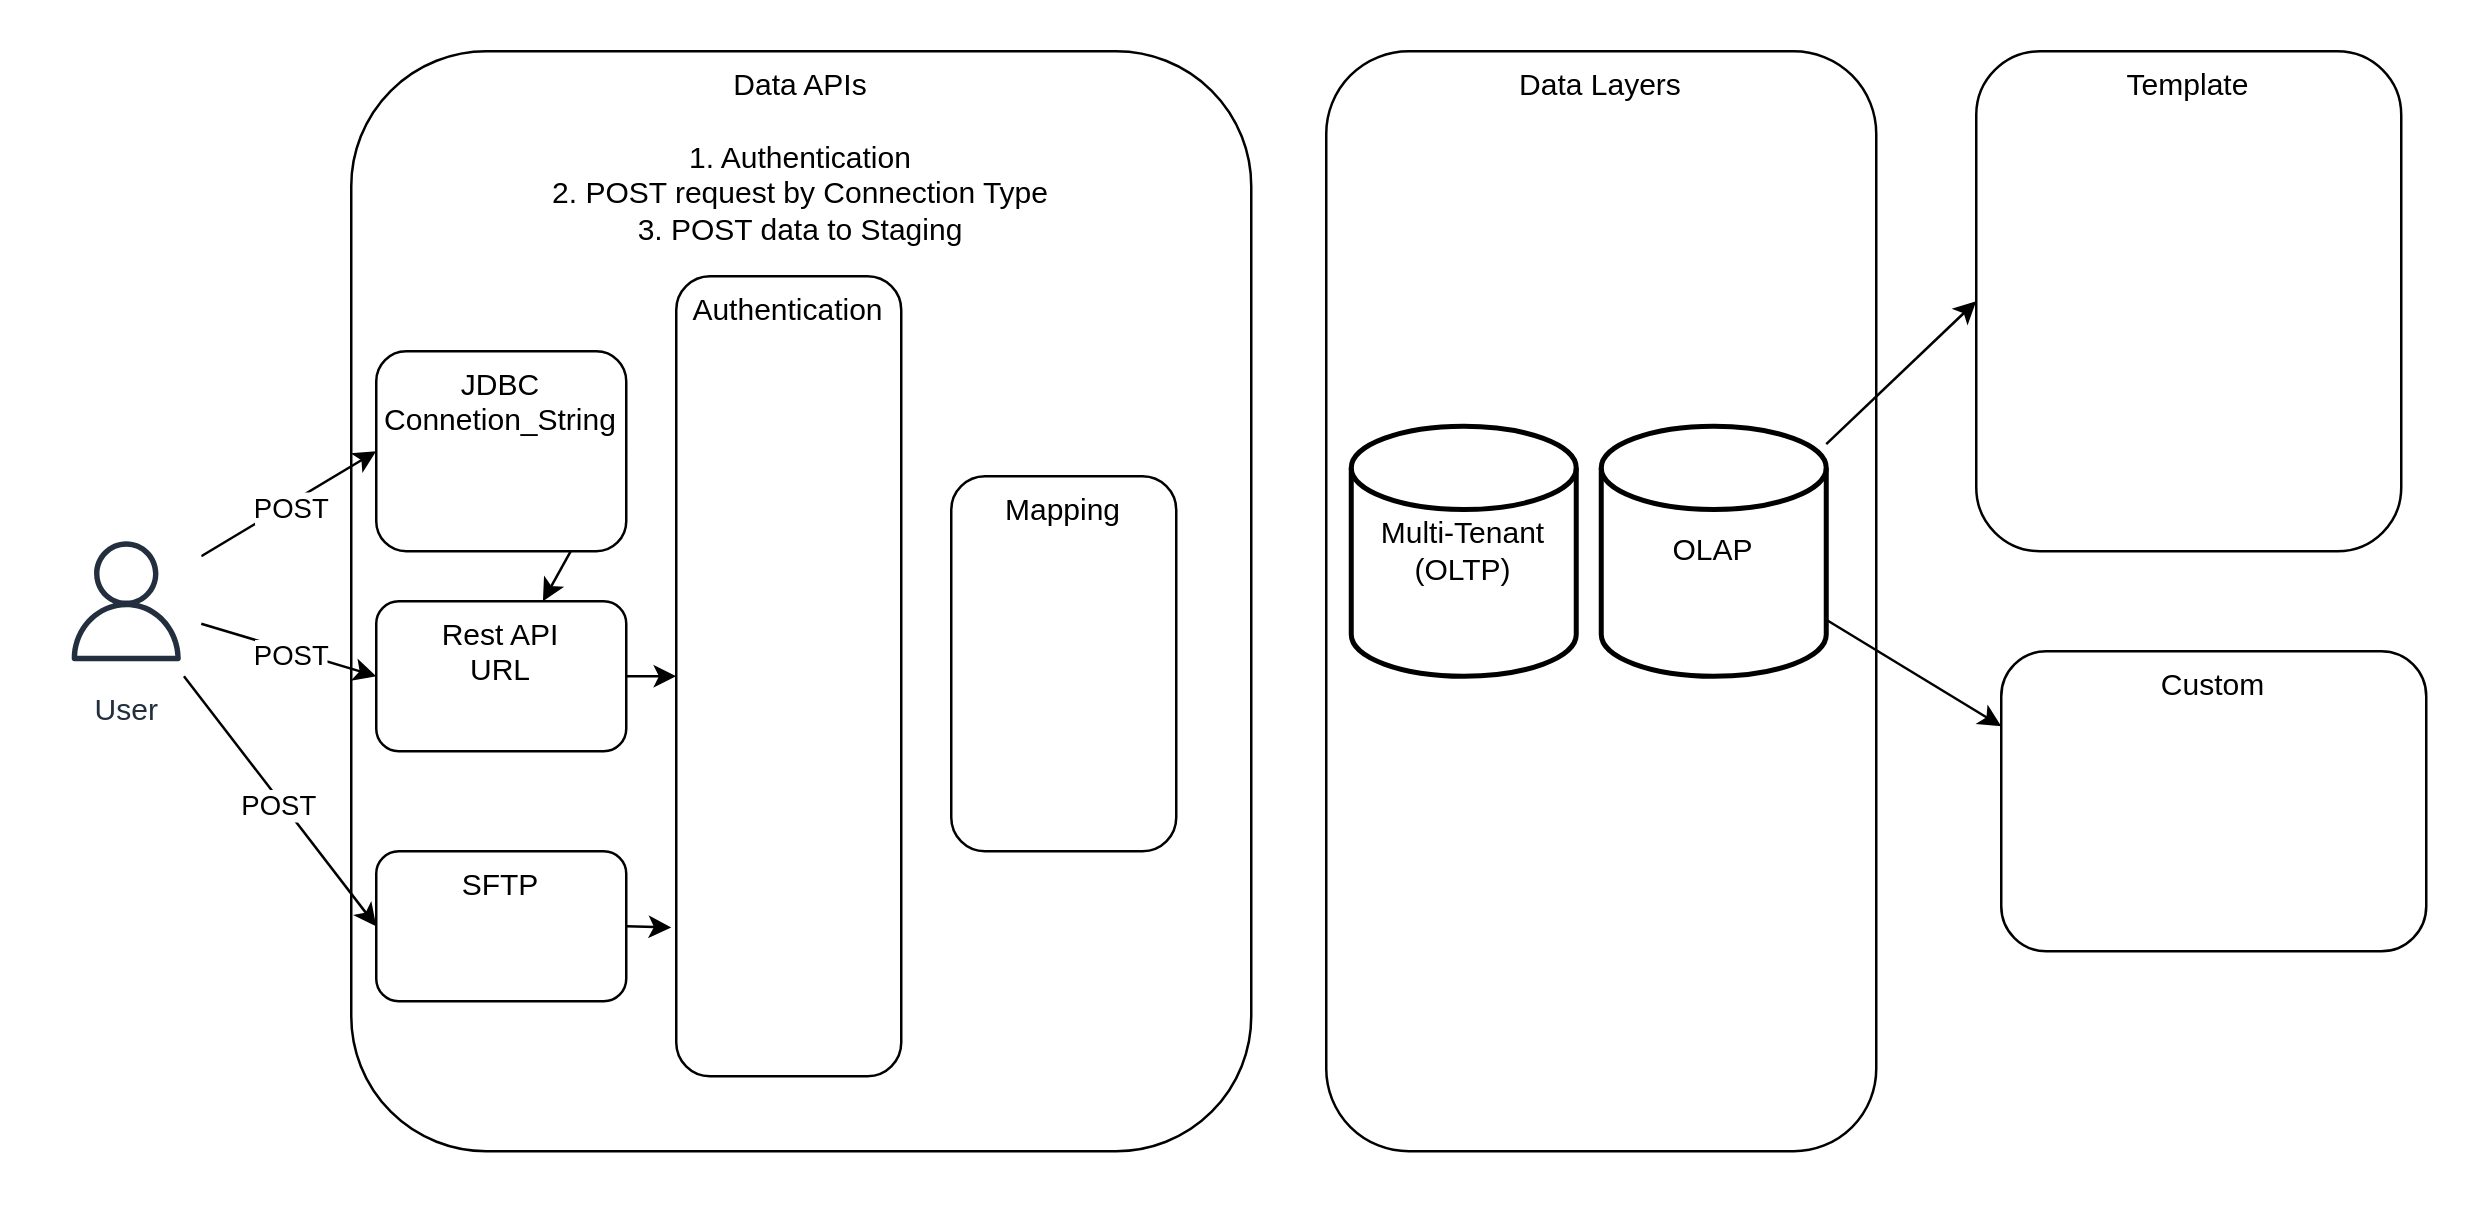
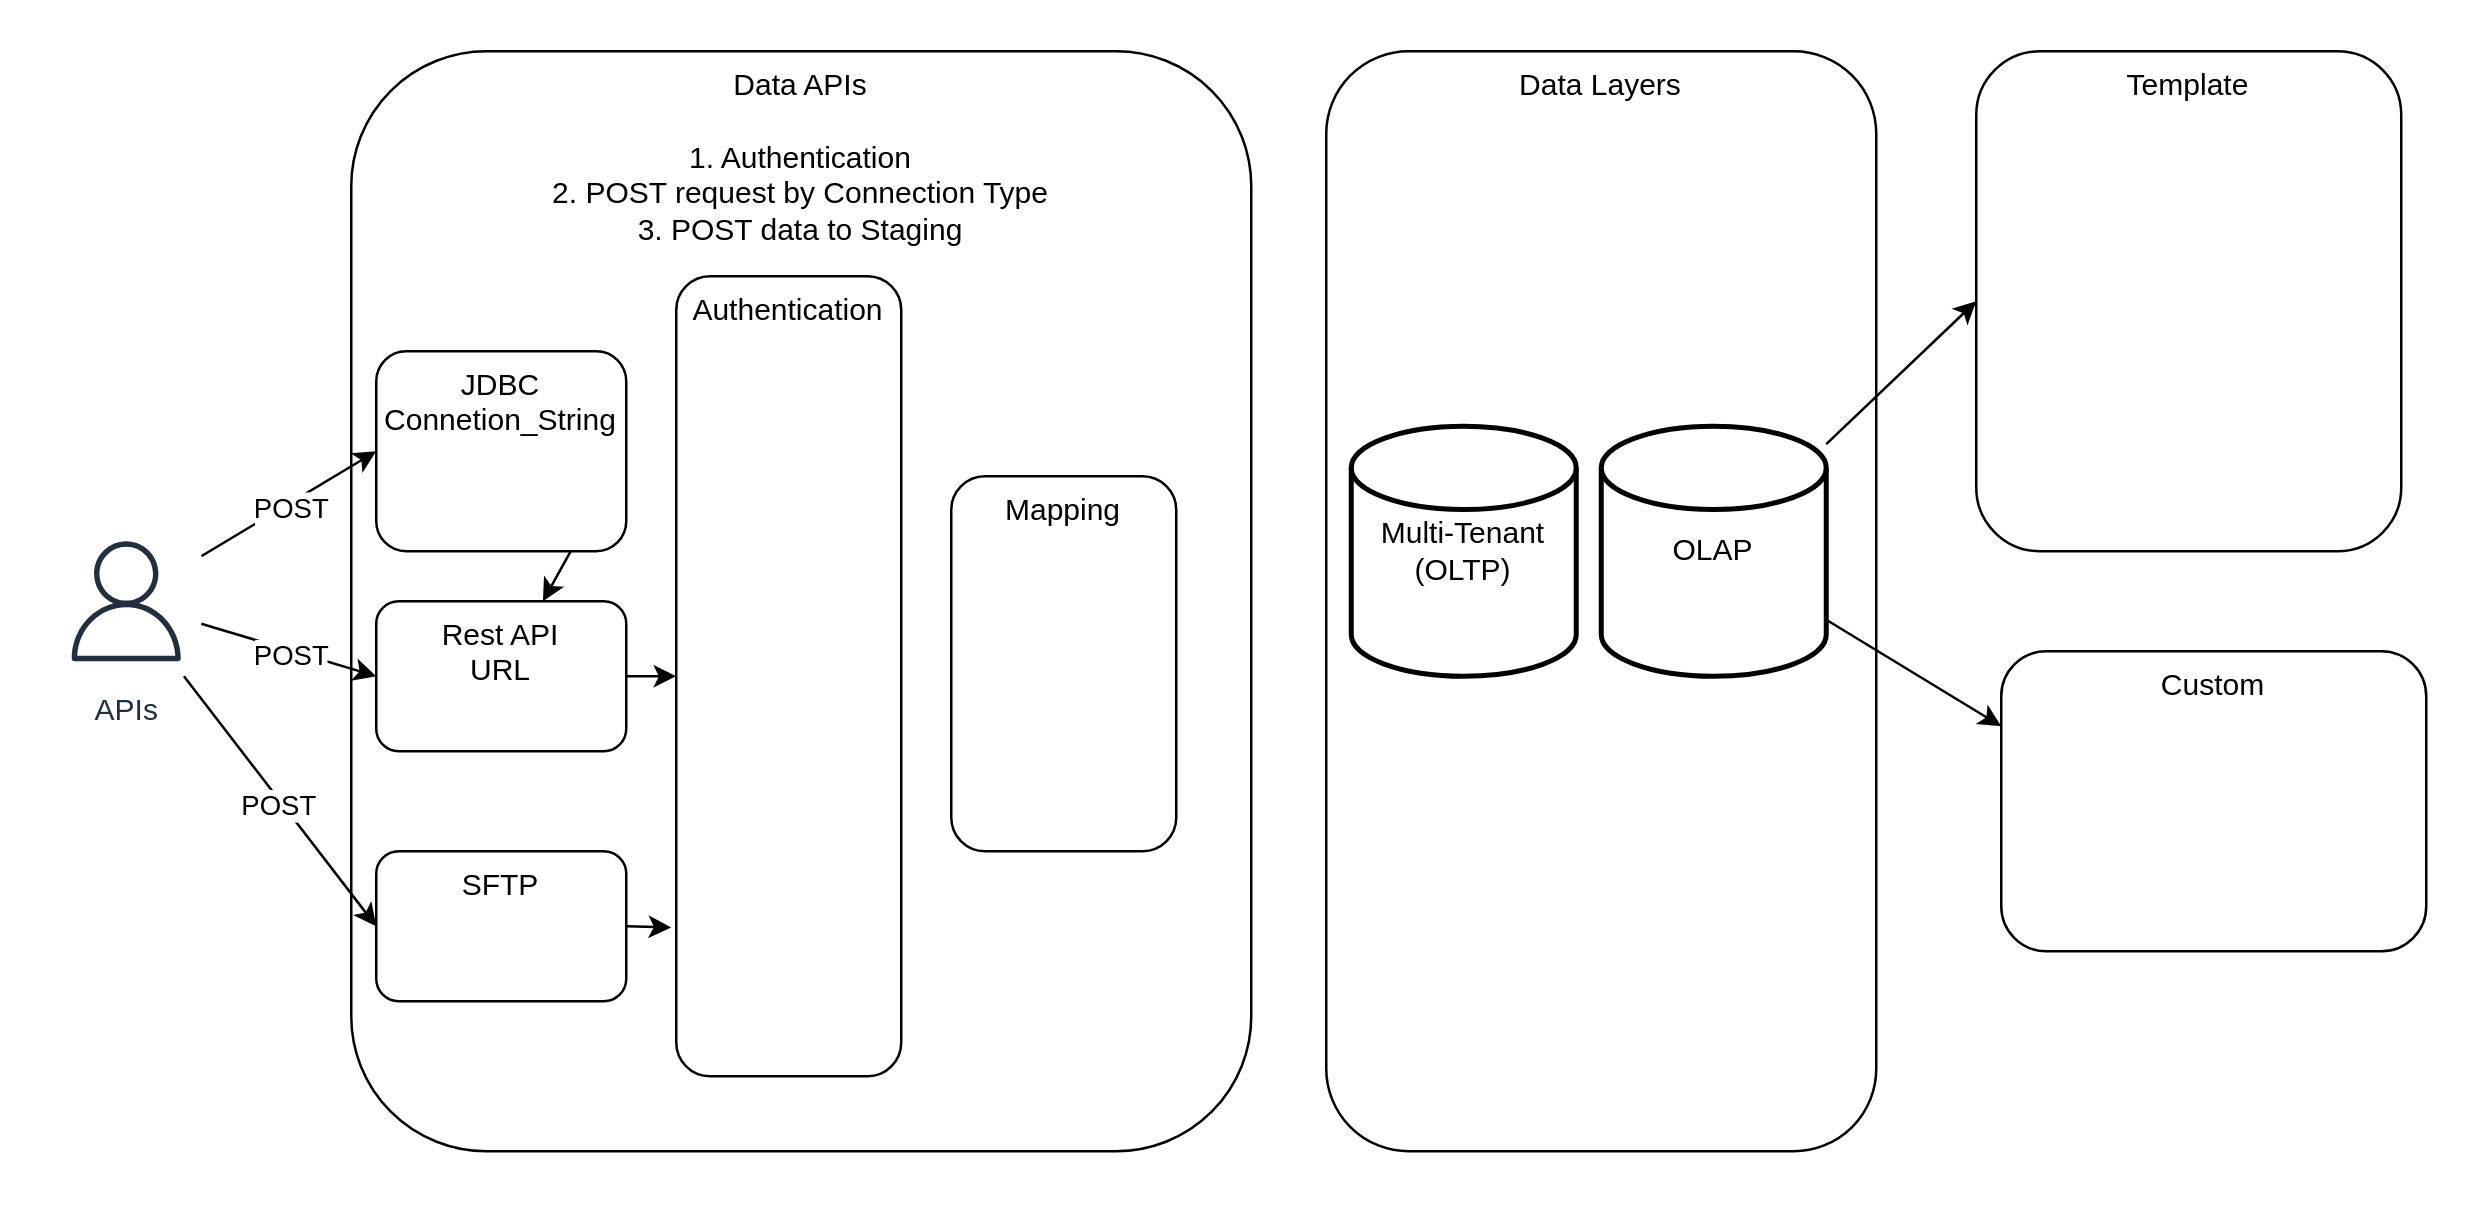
(128, 712) -> (128, 712)
